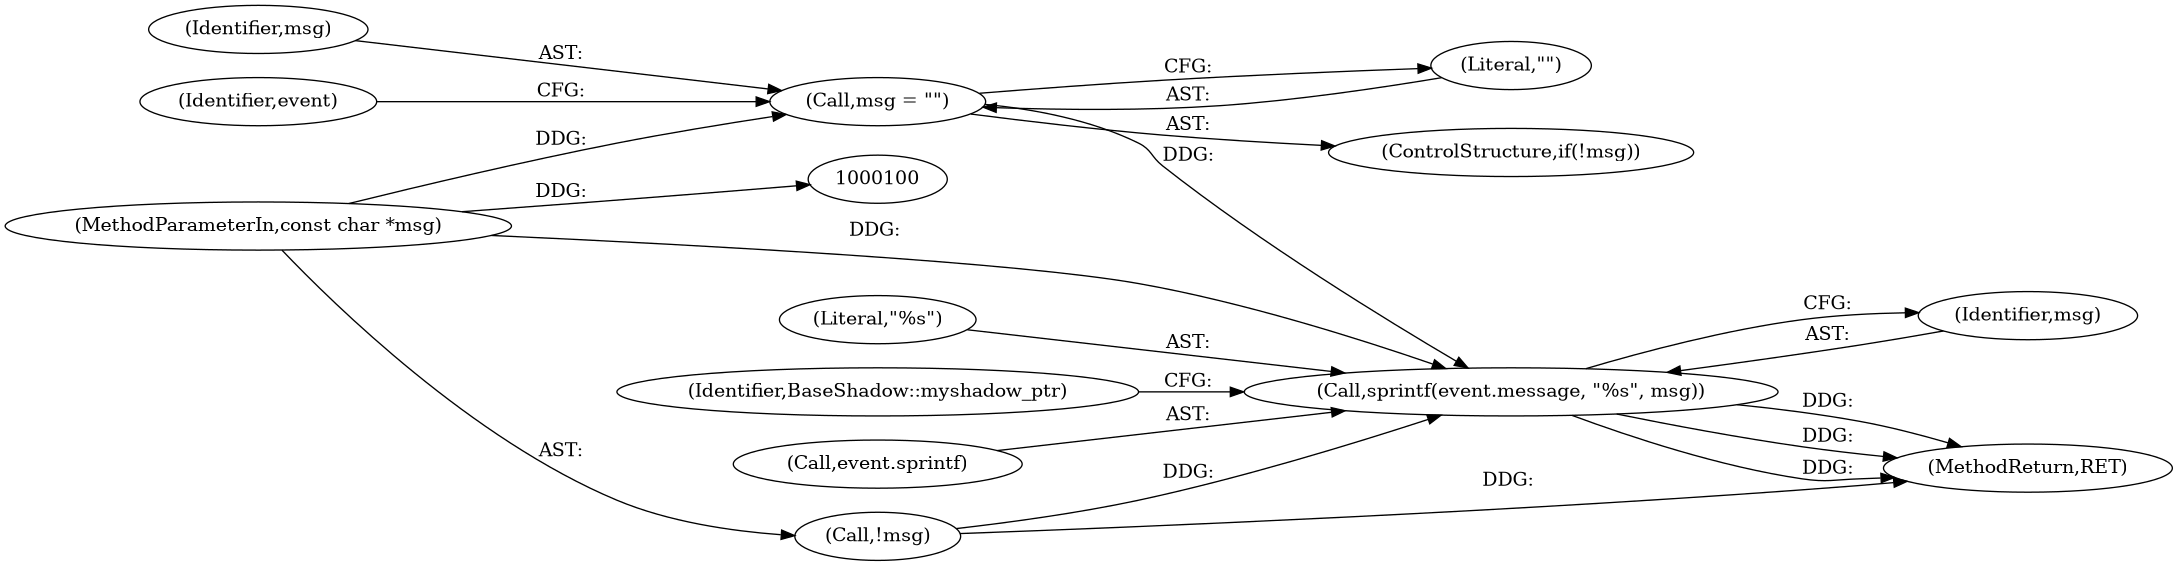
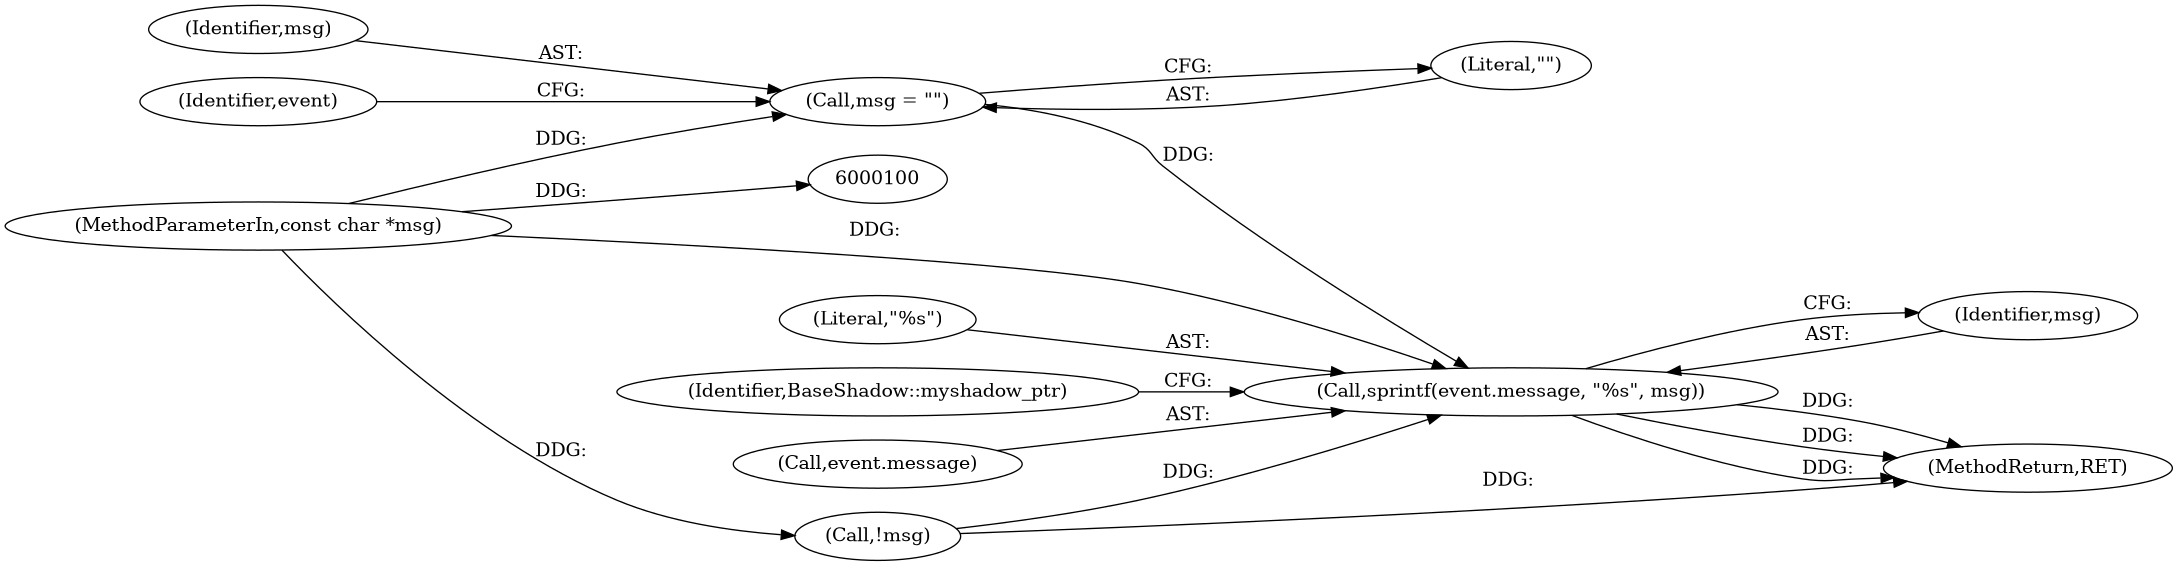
(1511, 152) -> none
(878, 179) -> (878, 179)
(564, 451) -> (564, 451)
(878, 464) -> (878, 464)
